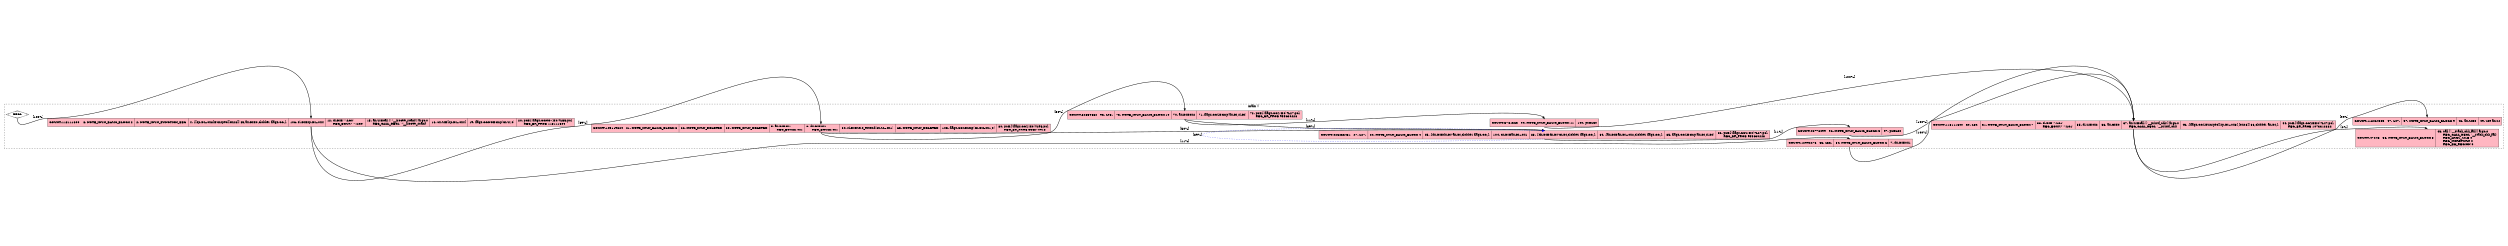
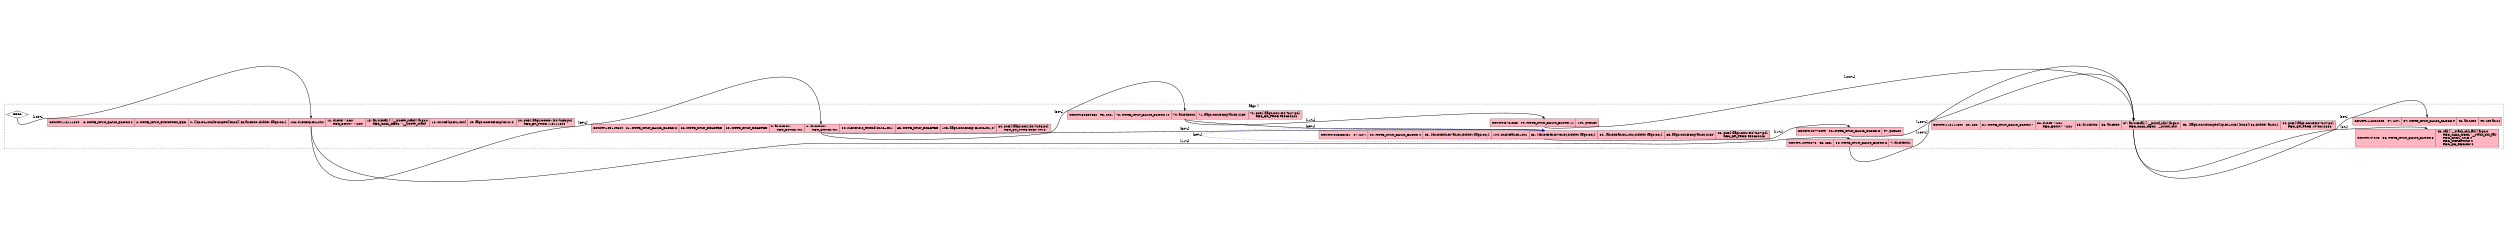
(1254, 107) -> (1254, 107)
